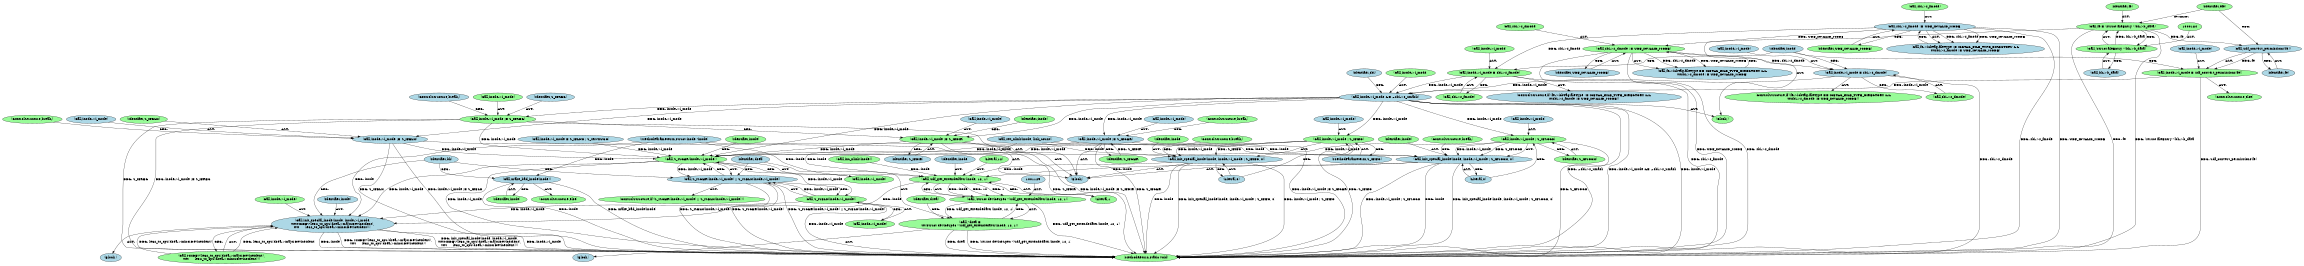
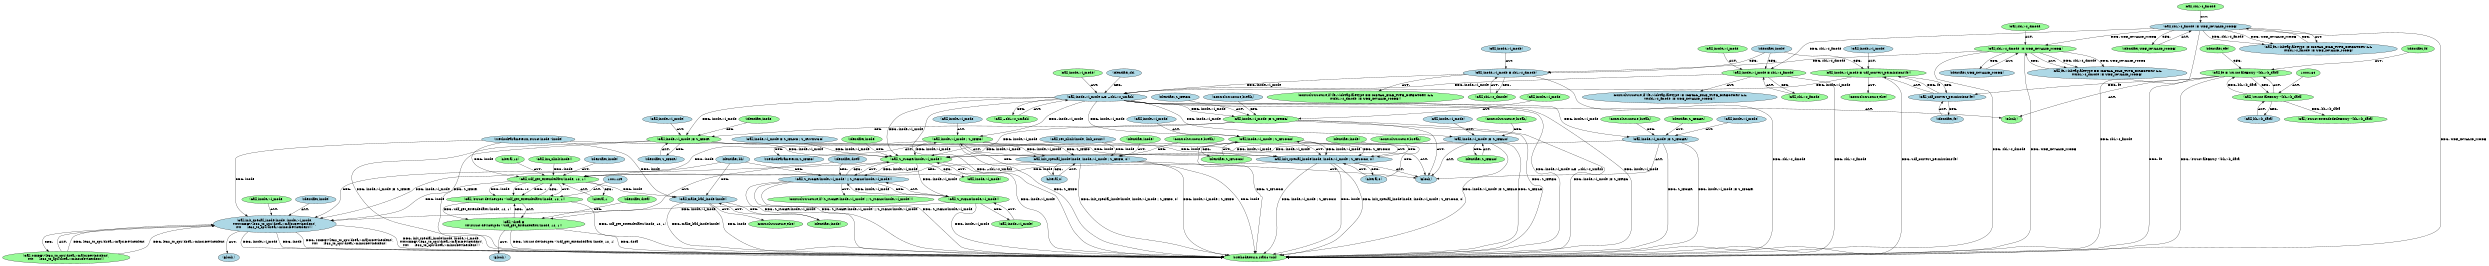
(2182, 17) -> (2238, 61)
(2238, 27) -> (1926, 80)
none -> (1012, 119)
none -> (2336, 119)
none -> (1474, 148)
(1130, 149) -> (1680, 129)
(1105, 150) -> none
(1013, 169) -> (932, 169)
none -> (629, 192)
